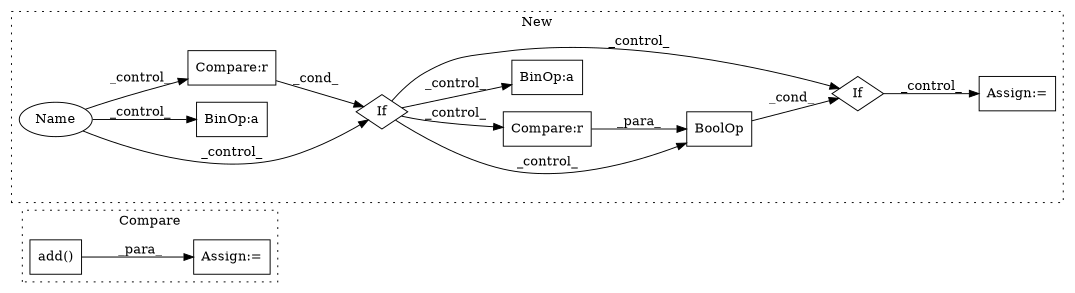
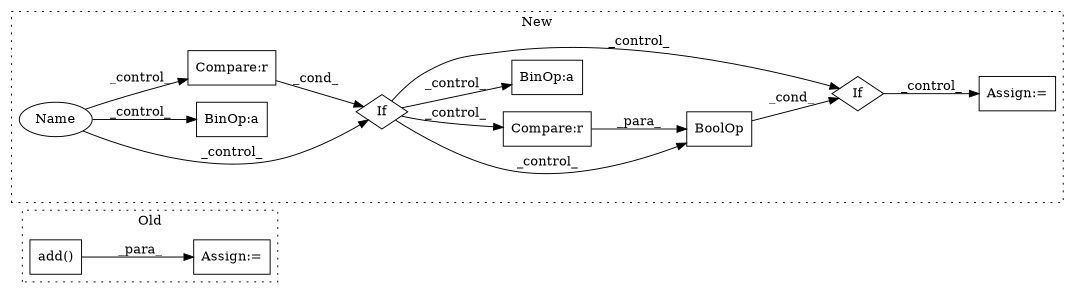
(150, 221) -> (150, 221)
